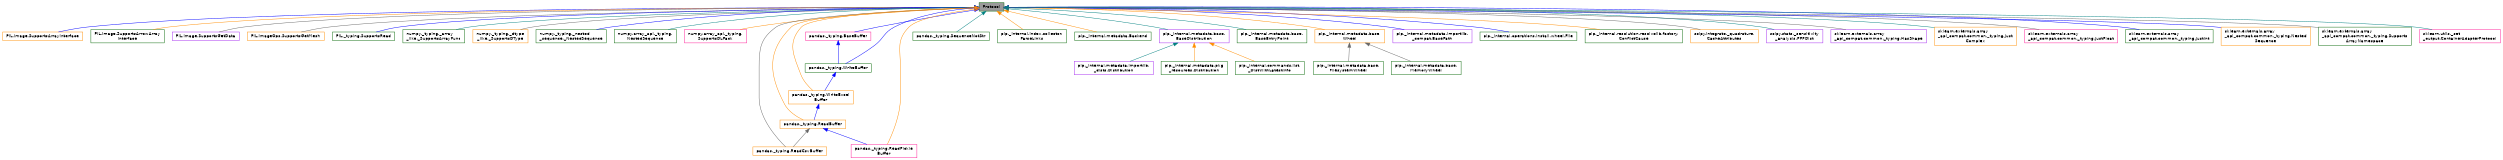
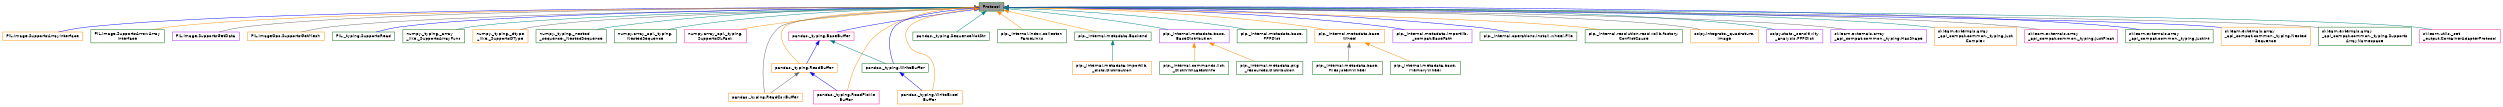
(700, 18) -> (700, 18)
(1272, 36) -> (1272, 36)
(1724, 36) -> (1724, 36)
(1152, 53) -> (1112, 53)
(1390, 53) -> (1390, 53)
(838, 54) -> (859, 52)
(1114, 68) -> (1112, 68)
(816, 114) -> (812, 54)
